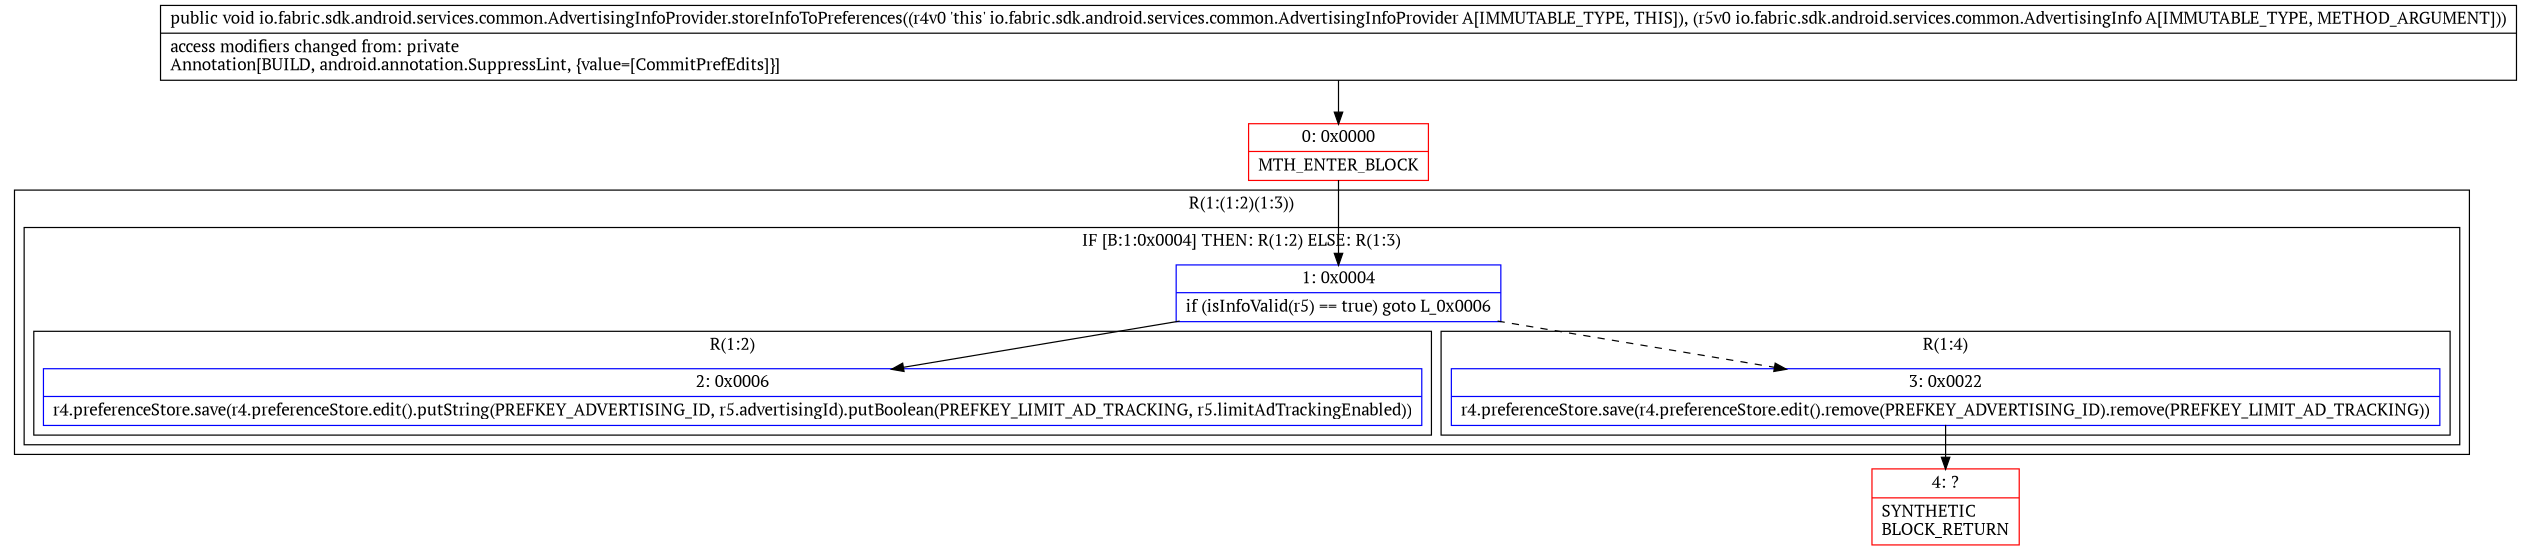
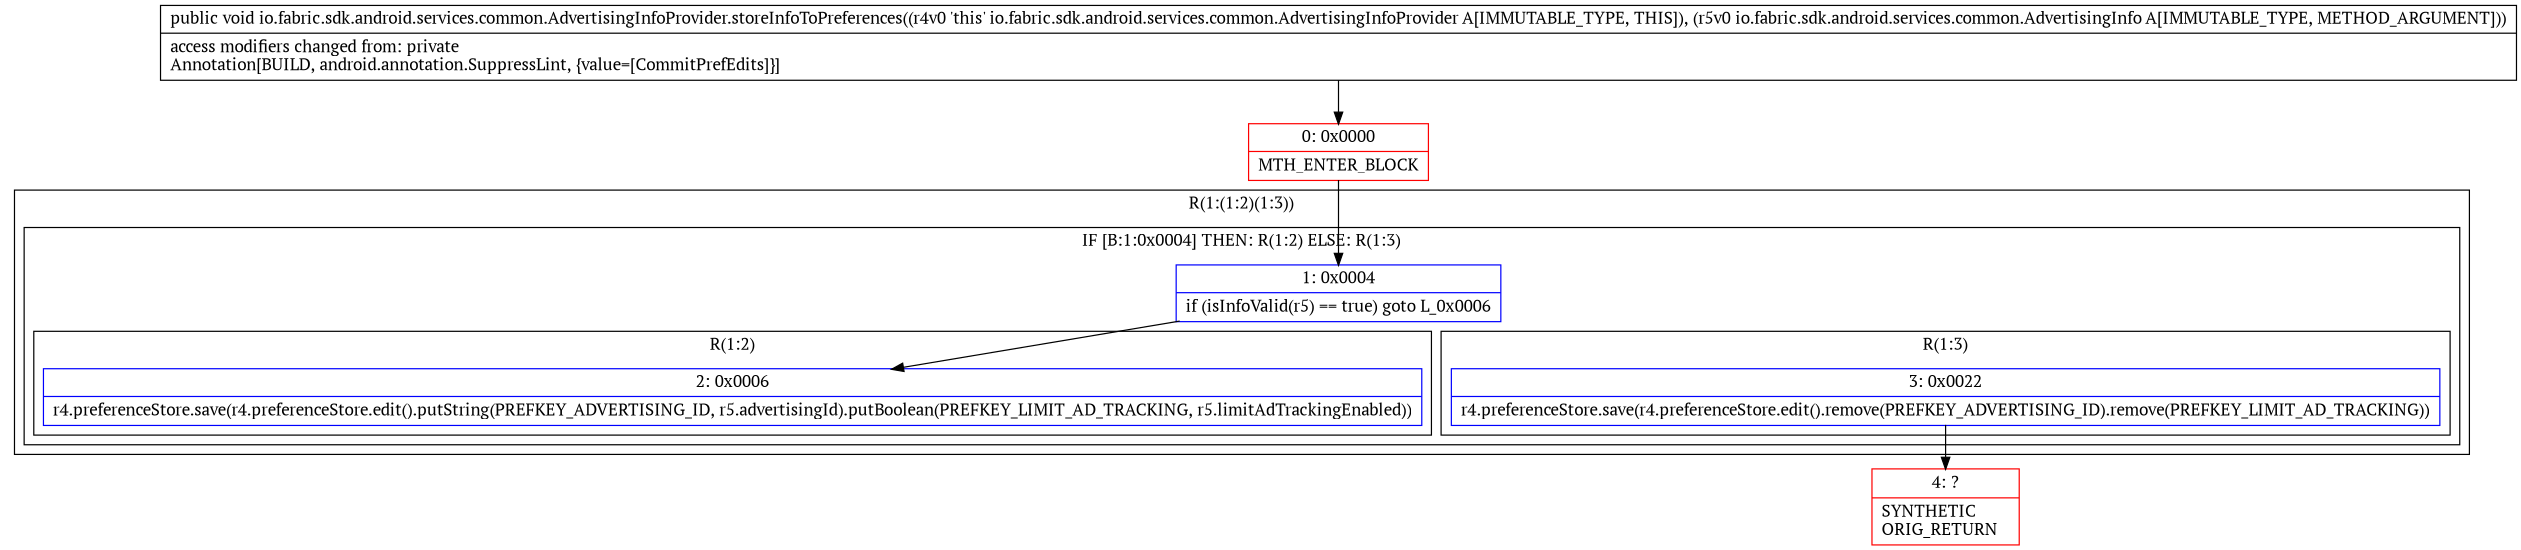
(1636, 344) -> none
(1946, 345) -> (1946, 345)
(1946, 530) -> (1940, 530)
